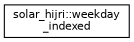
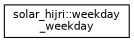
(67, 21) -> (67, 21)
